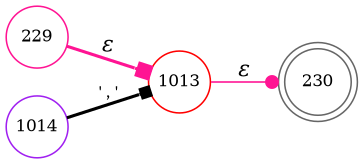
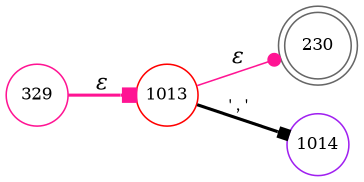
(37, 37) -> (37, 95)
(103, 106) -> (237, 118)
